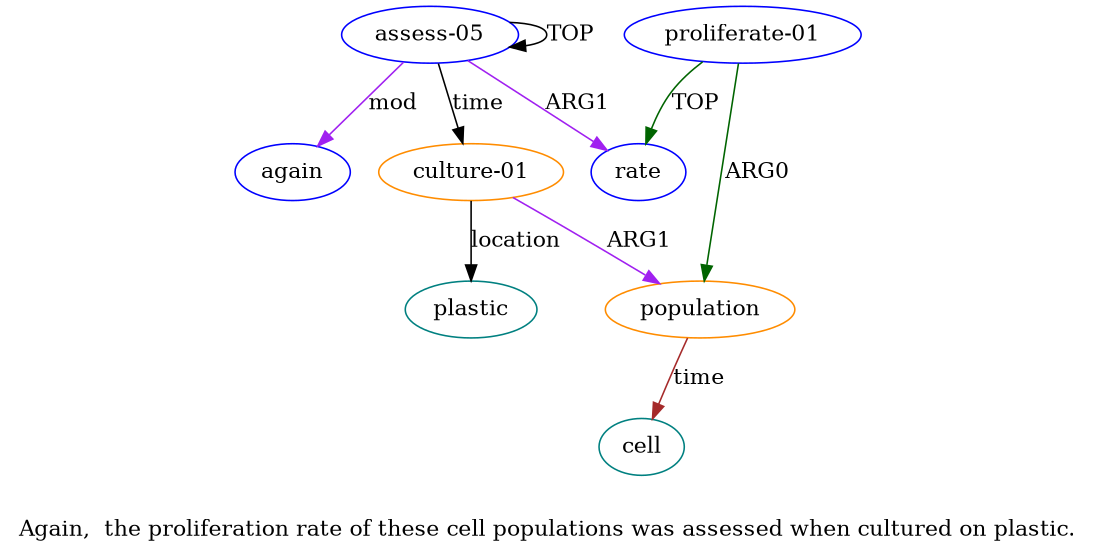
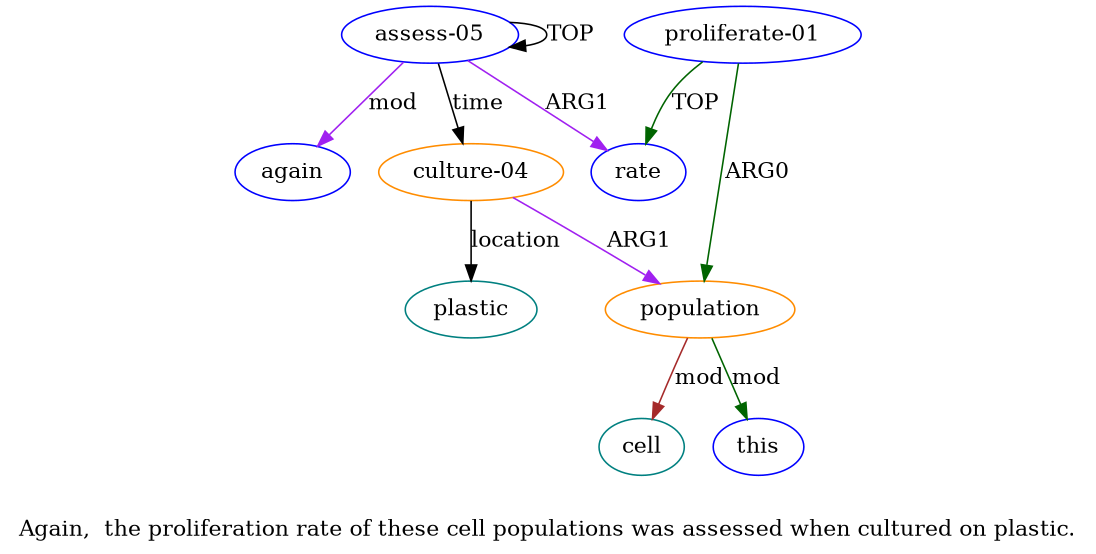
(471, 172) -> (471, 172)
(699, 378) -> (699, 378)
none -> (759, 447)
